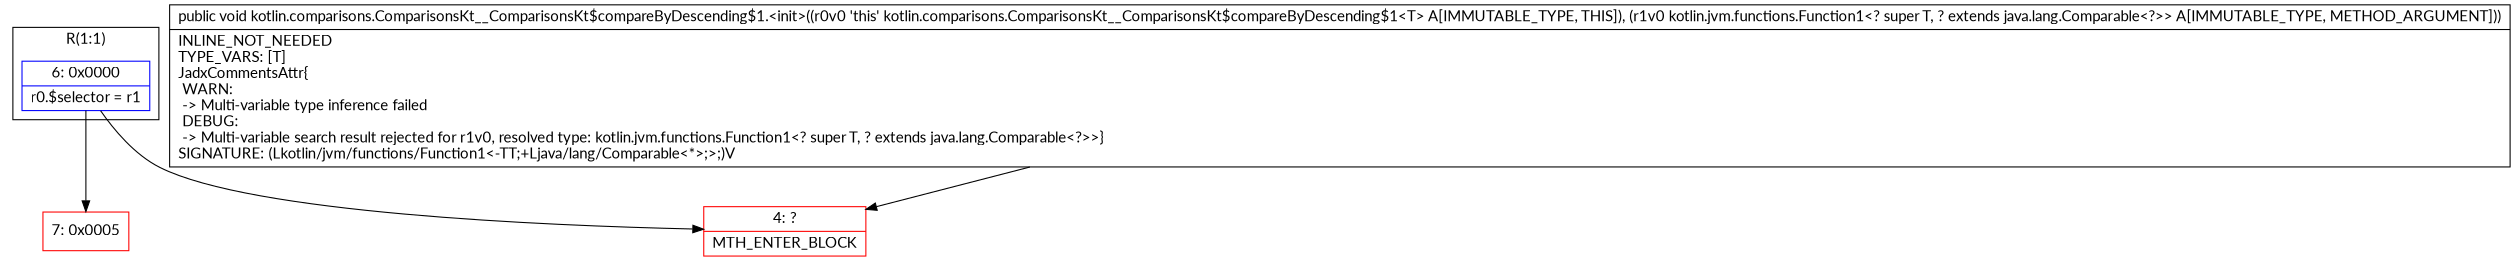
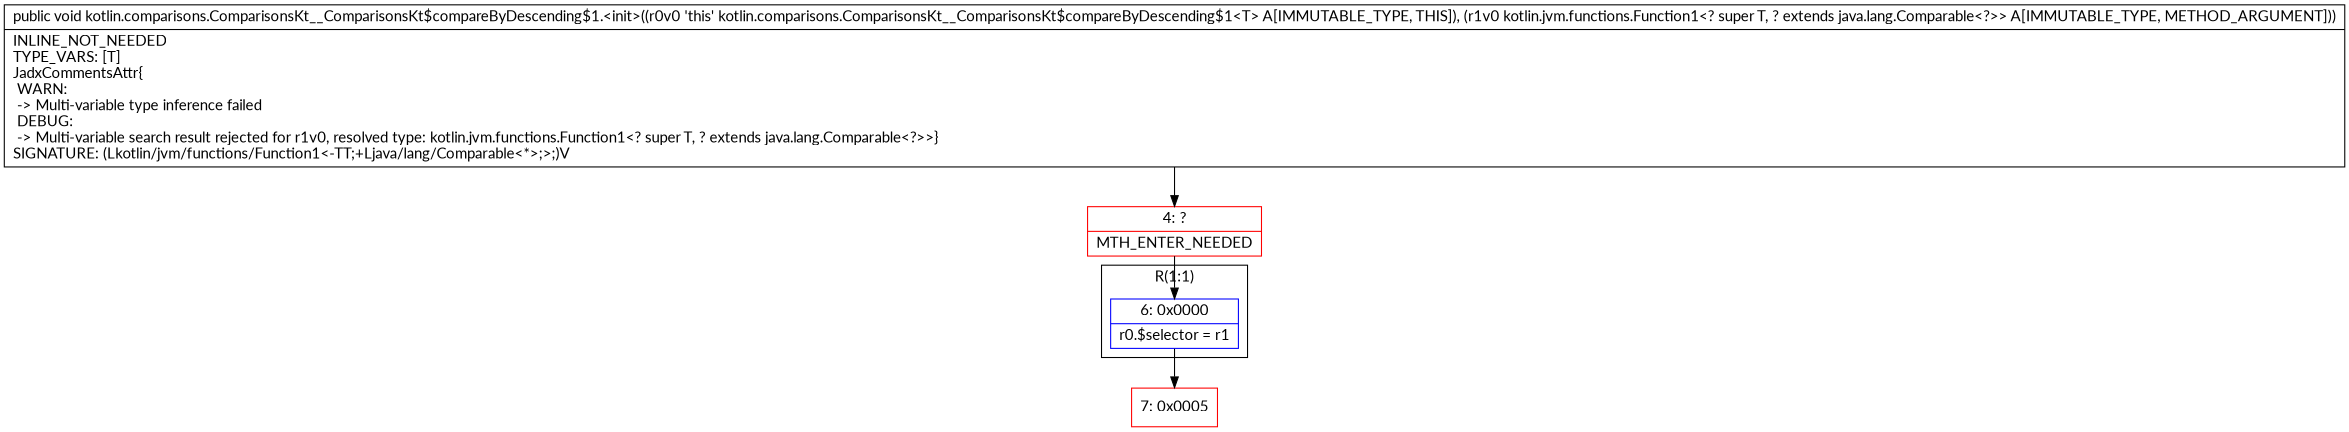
(382, 212) -> (1175, 272)
(785, 243) -> (1175, 243)
